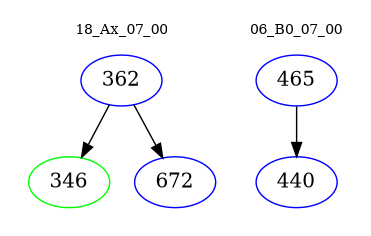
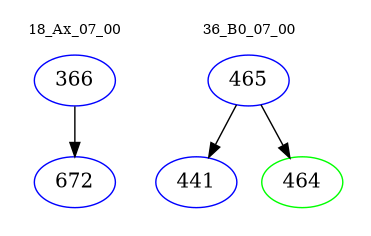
(297, 30) -> (249, 30)
(121, 81) -> (75, 81)
(69, 182) -> none
(297, 182) -> (196, 182)
none -> (302, 182)
